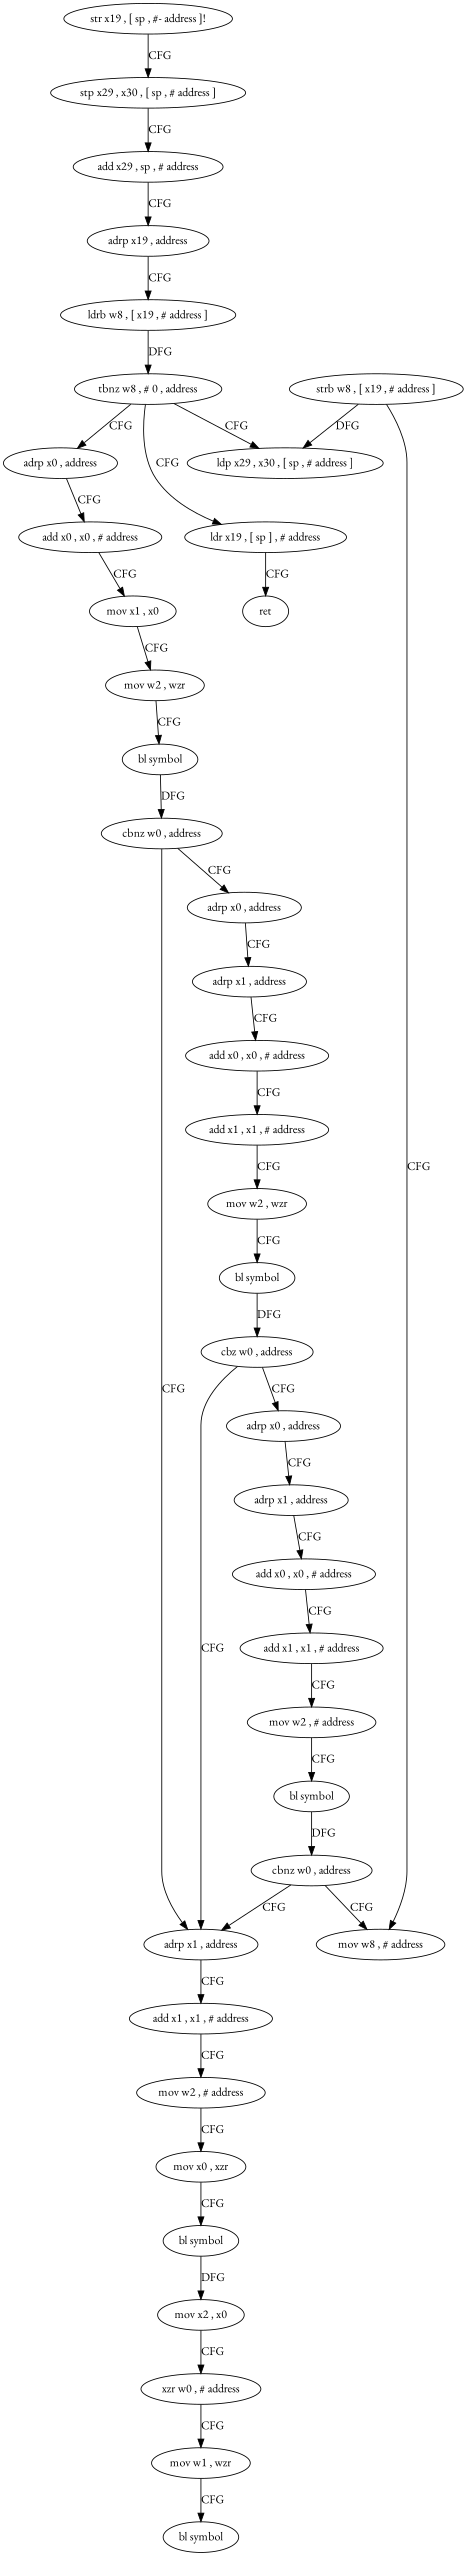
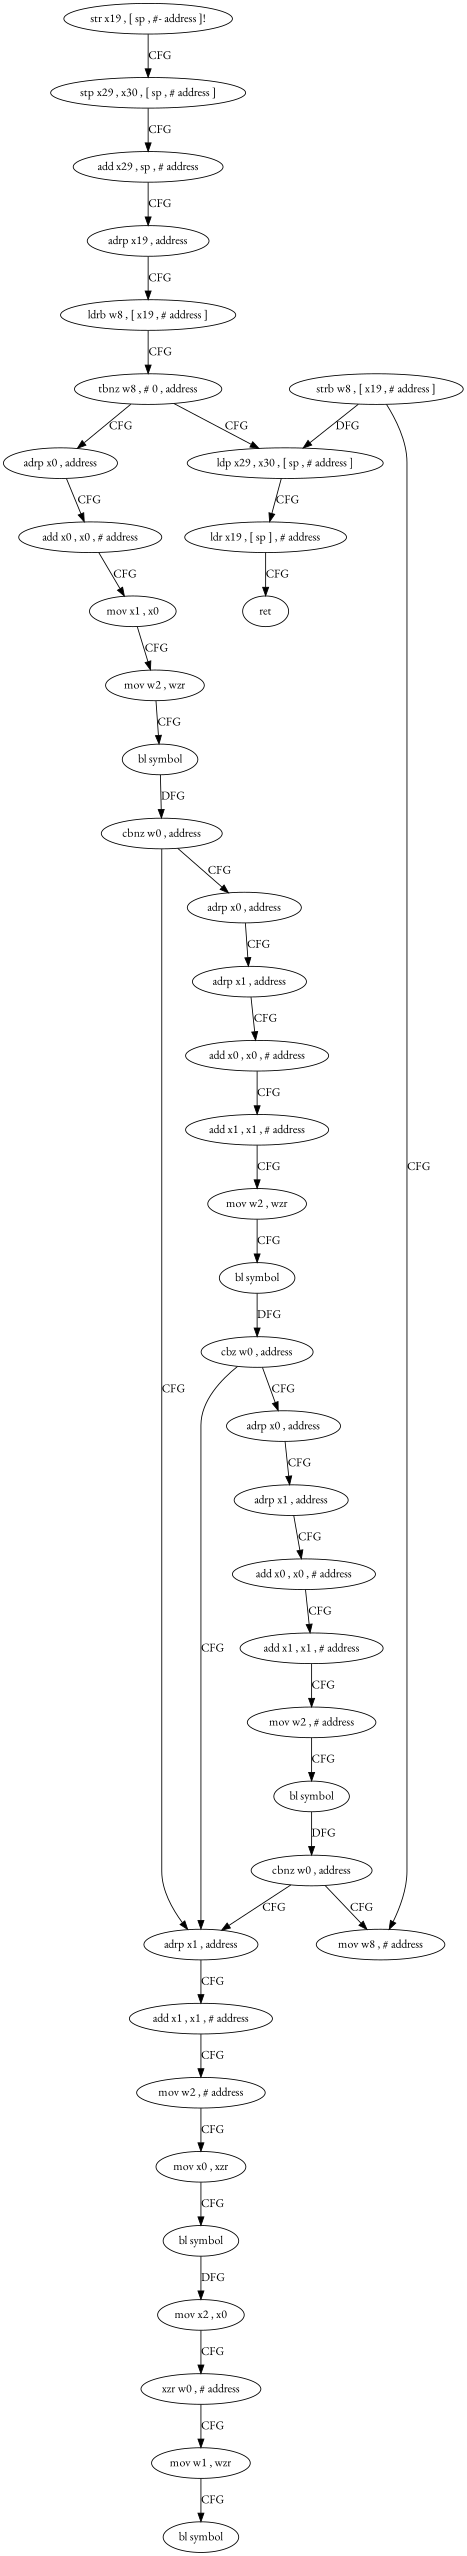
(160, 352) -> (160, 352)
(155, 477) -> (277, 496)
